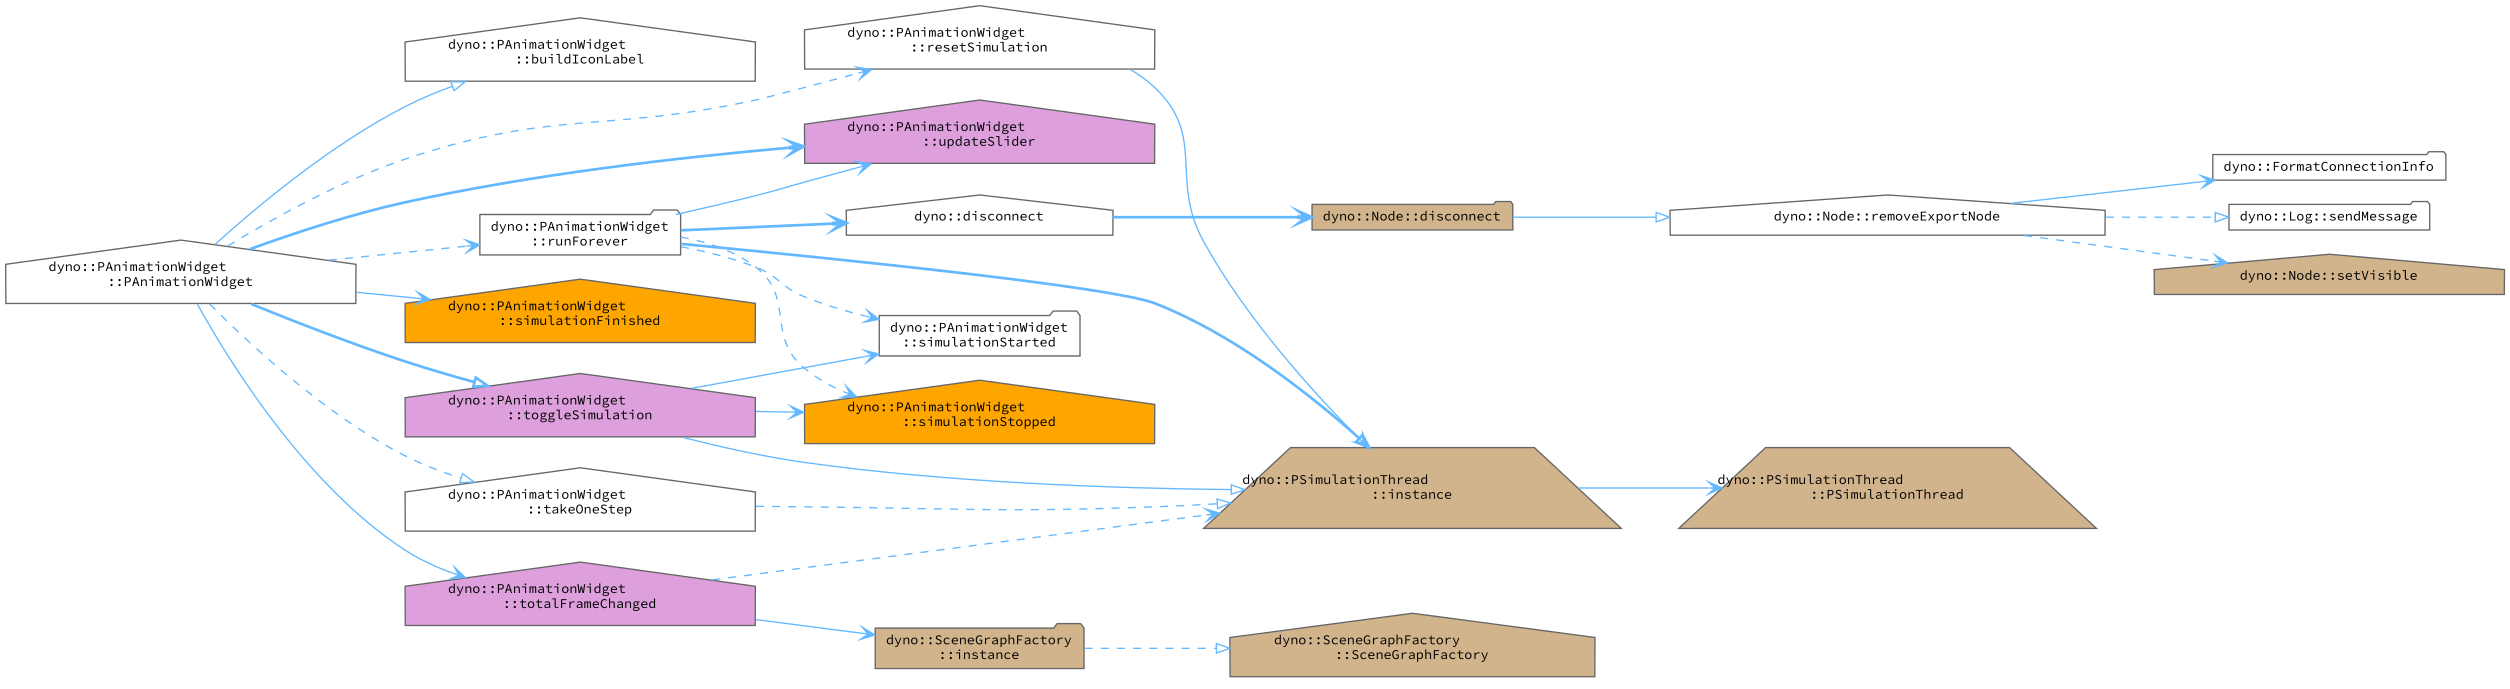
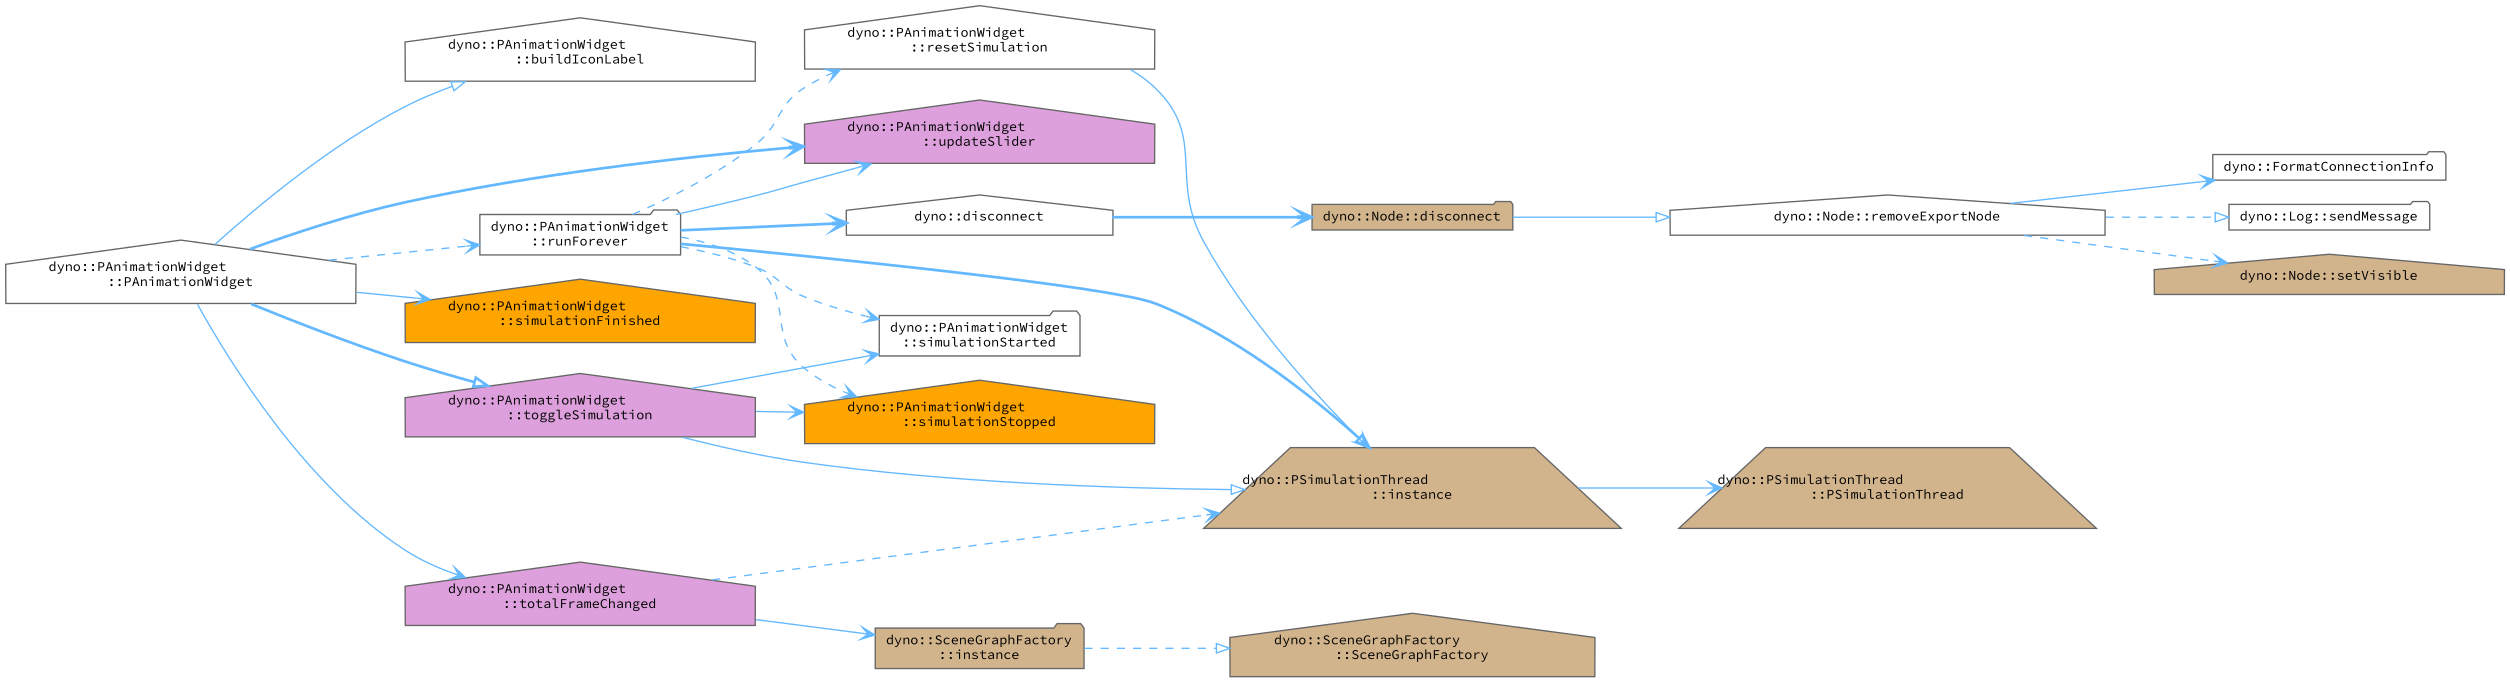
(534, 128) -> (730, 163)
(580, 503) -> none
